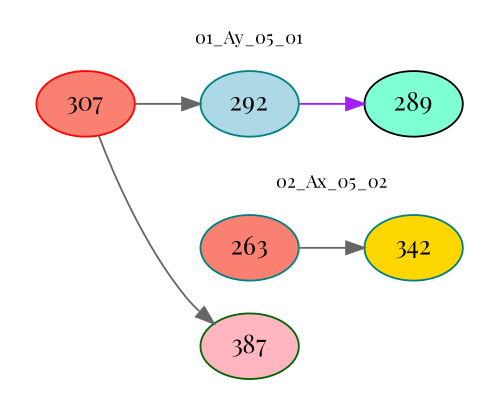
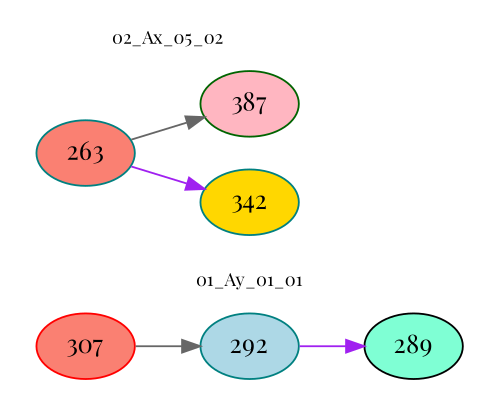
(250, 39) -> (250, 282)
(141, 228) -> (159, 131)
(323, 248) -> (159, 175)
